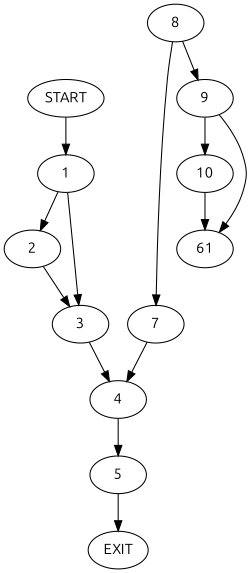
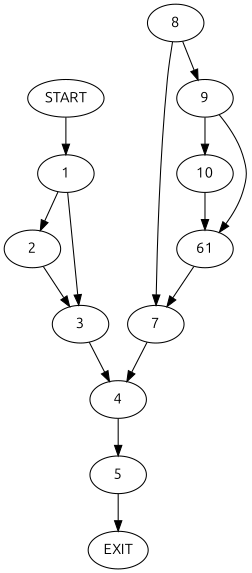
none -> (183, 282)
